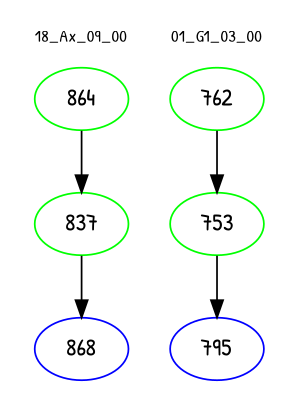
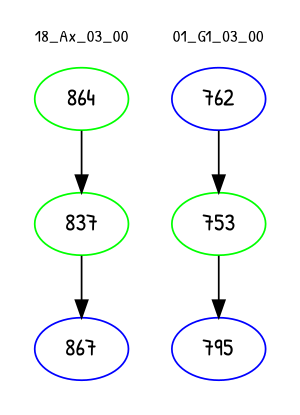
(82, 37) -> (82, 37)
(217, 99) -> (219, 99)
(82, 349) -> (82, 349)
